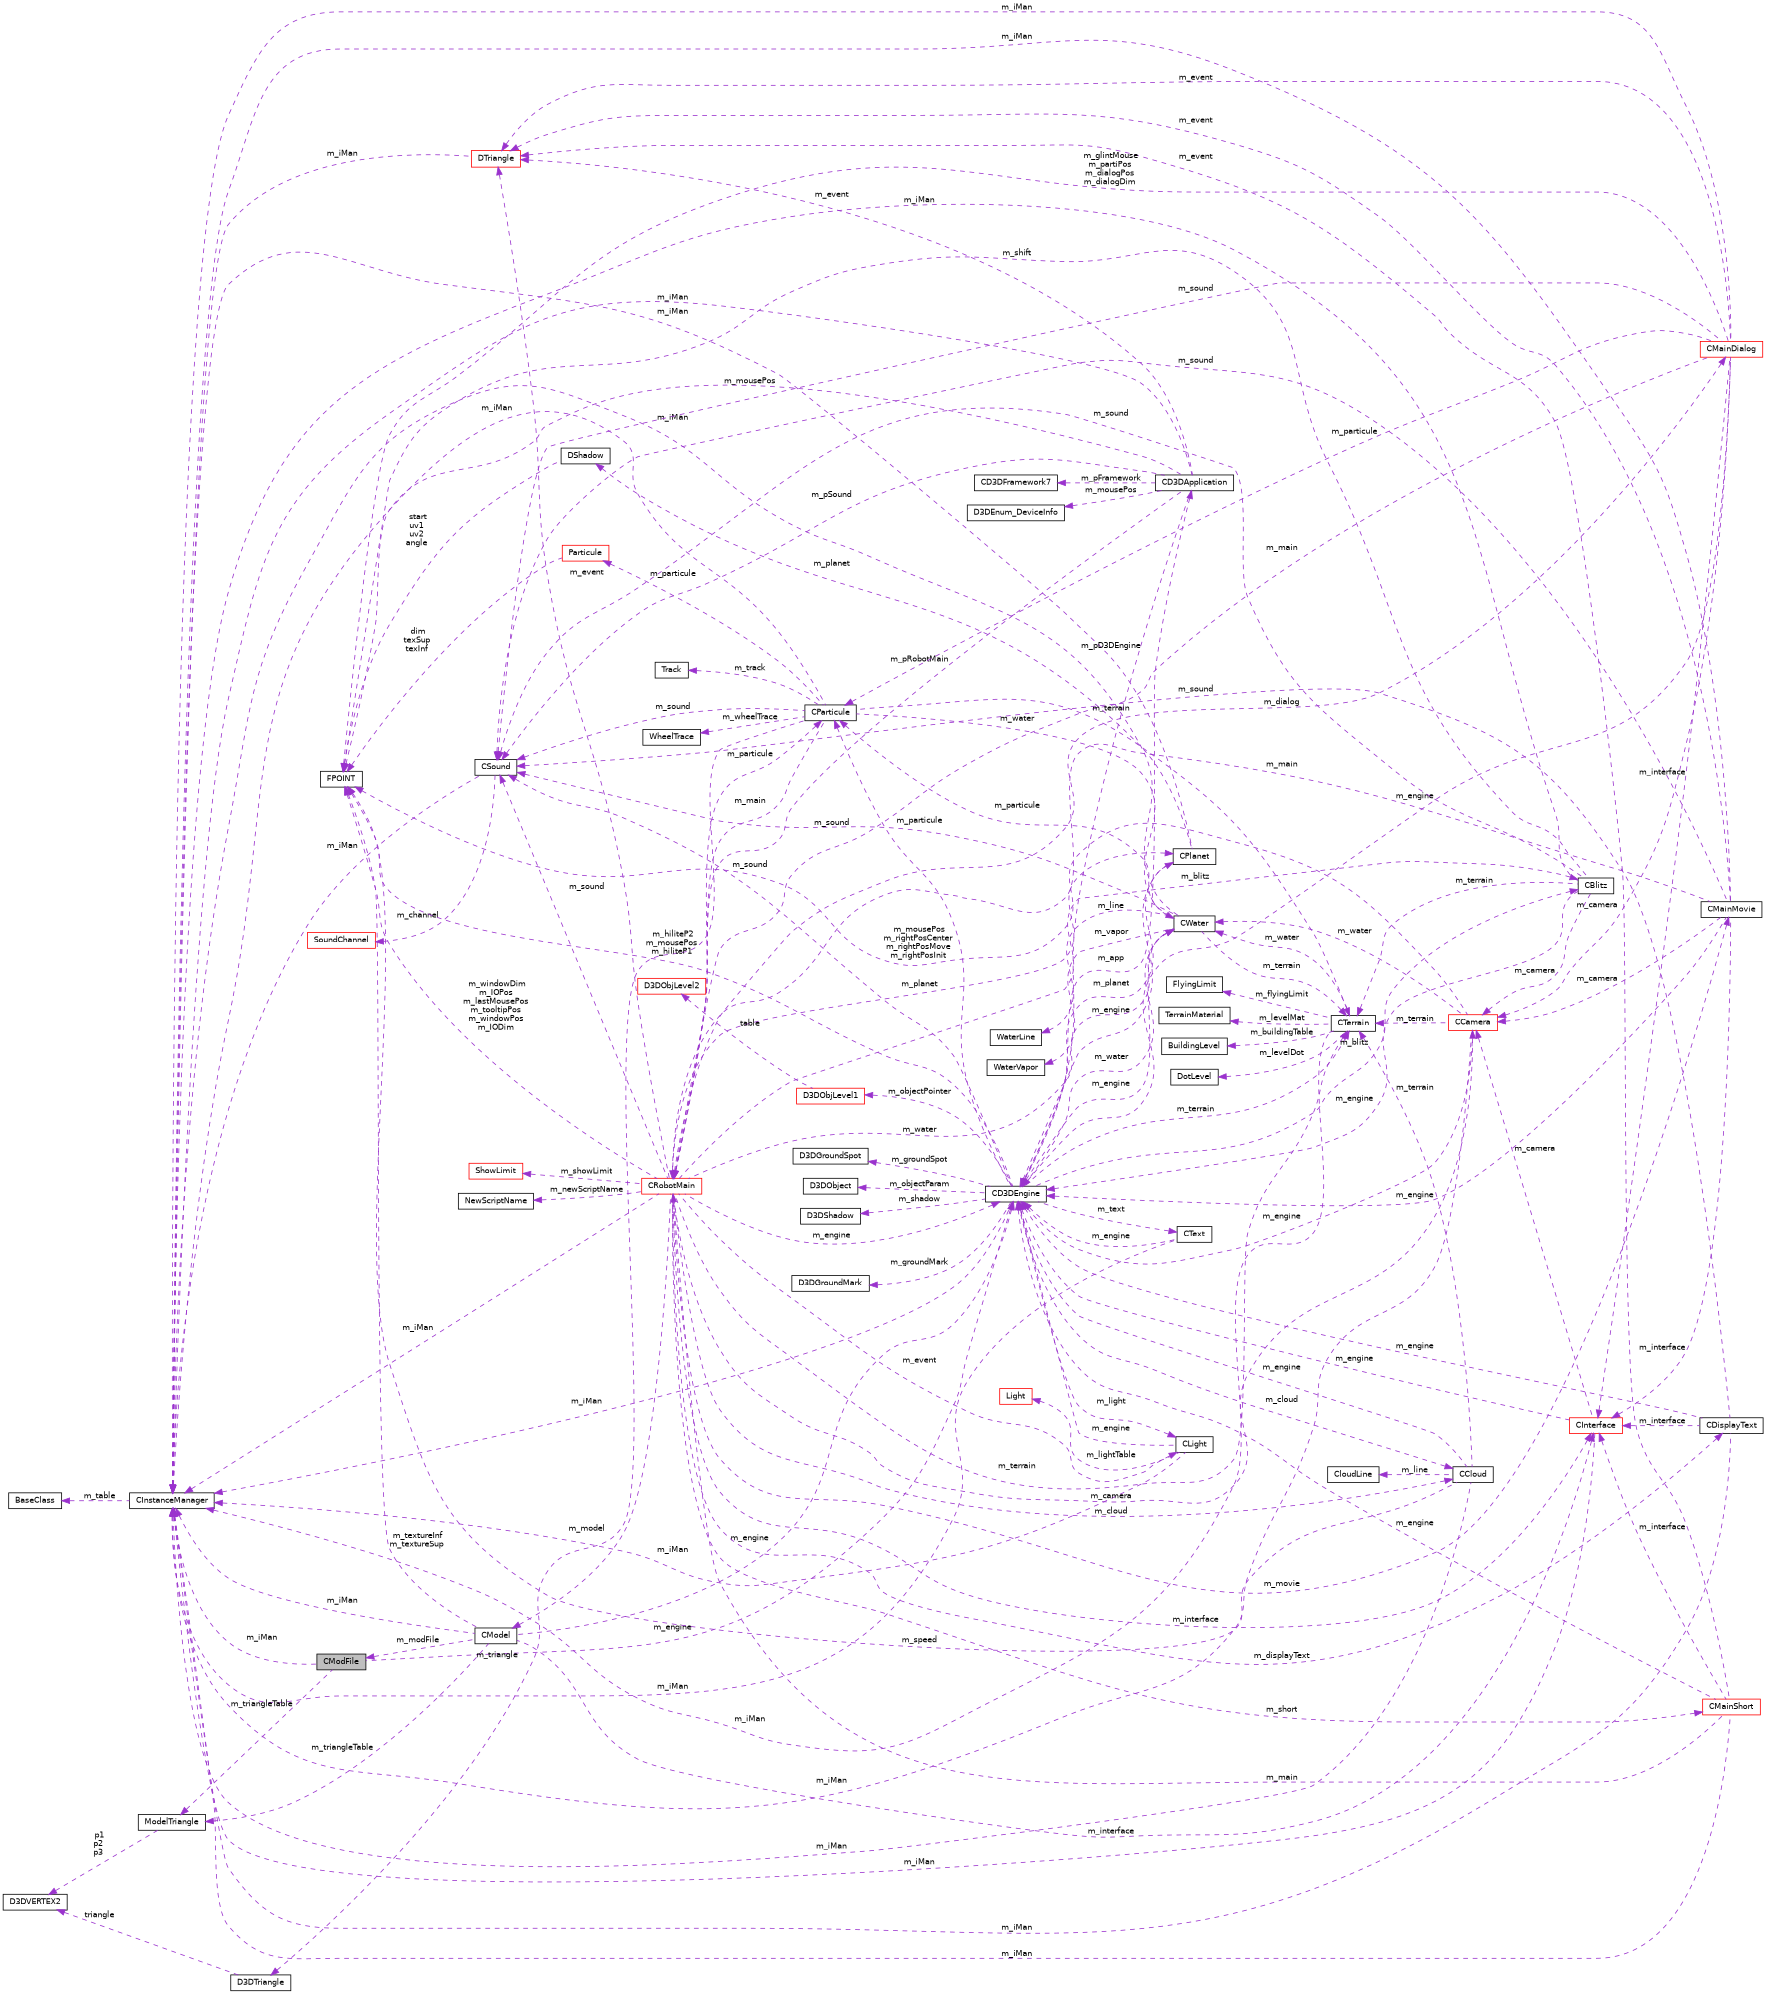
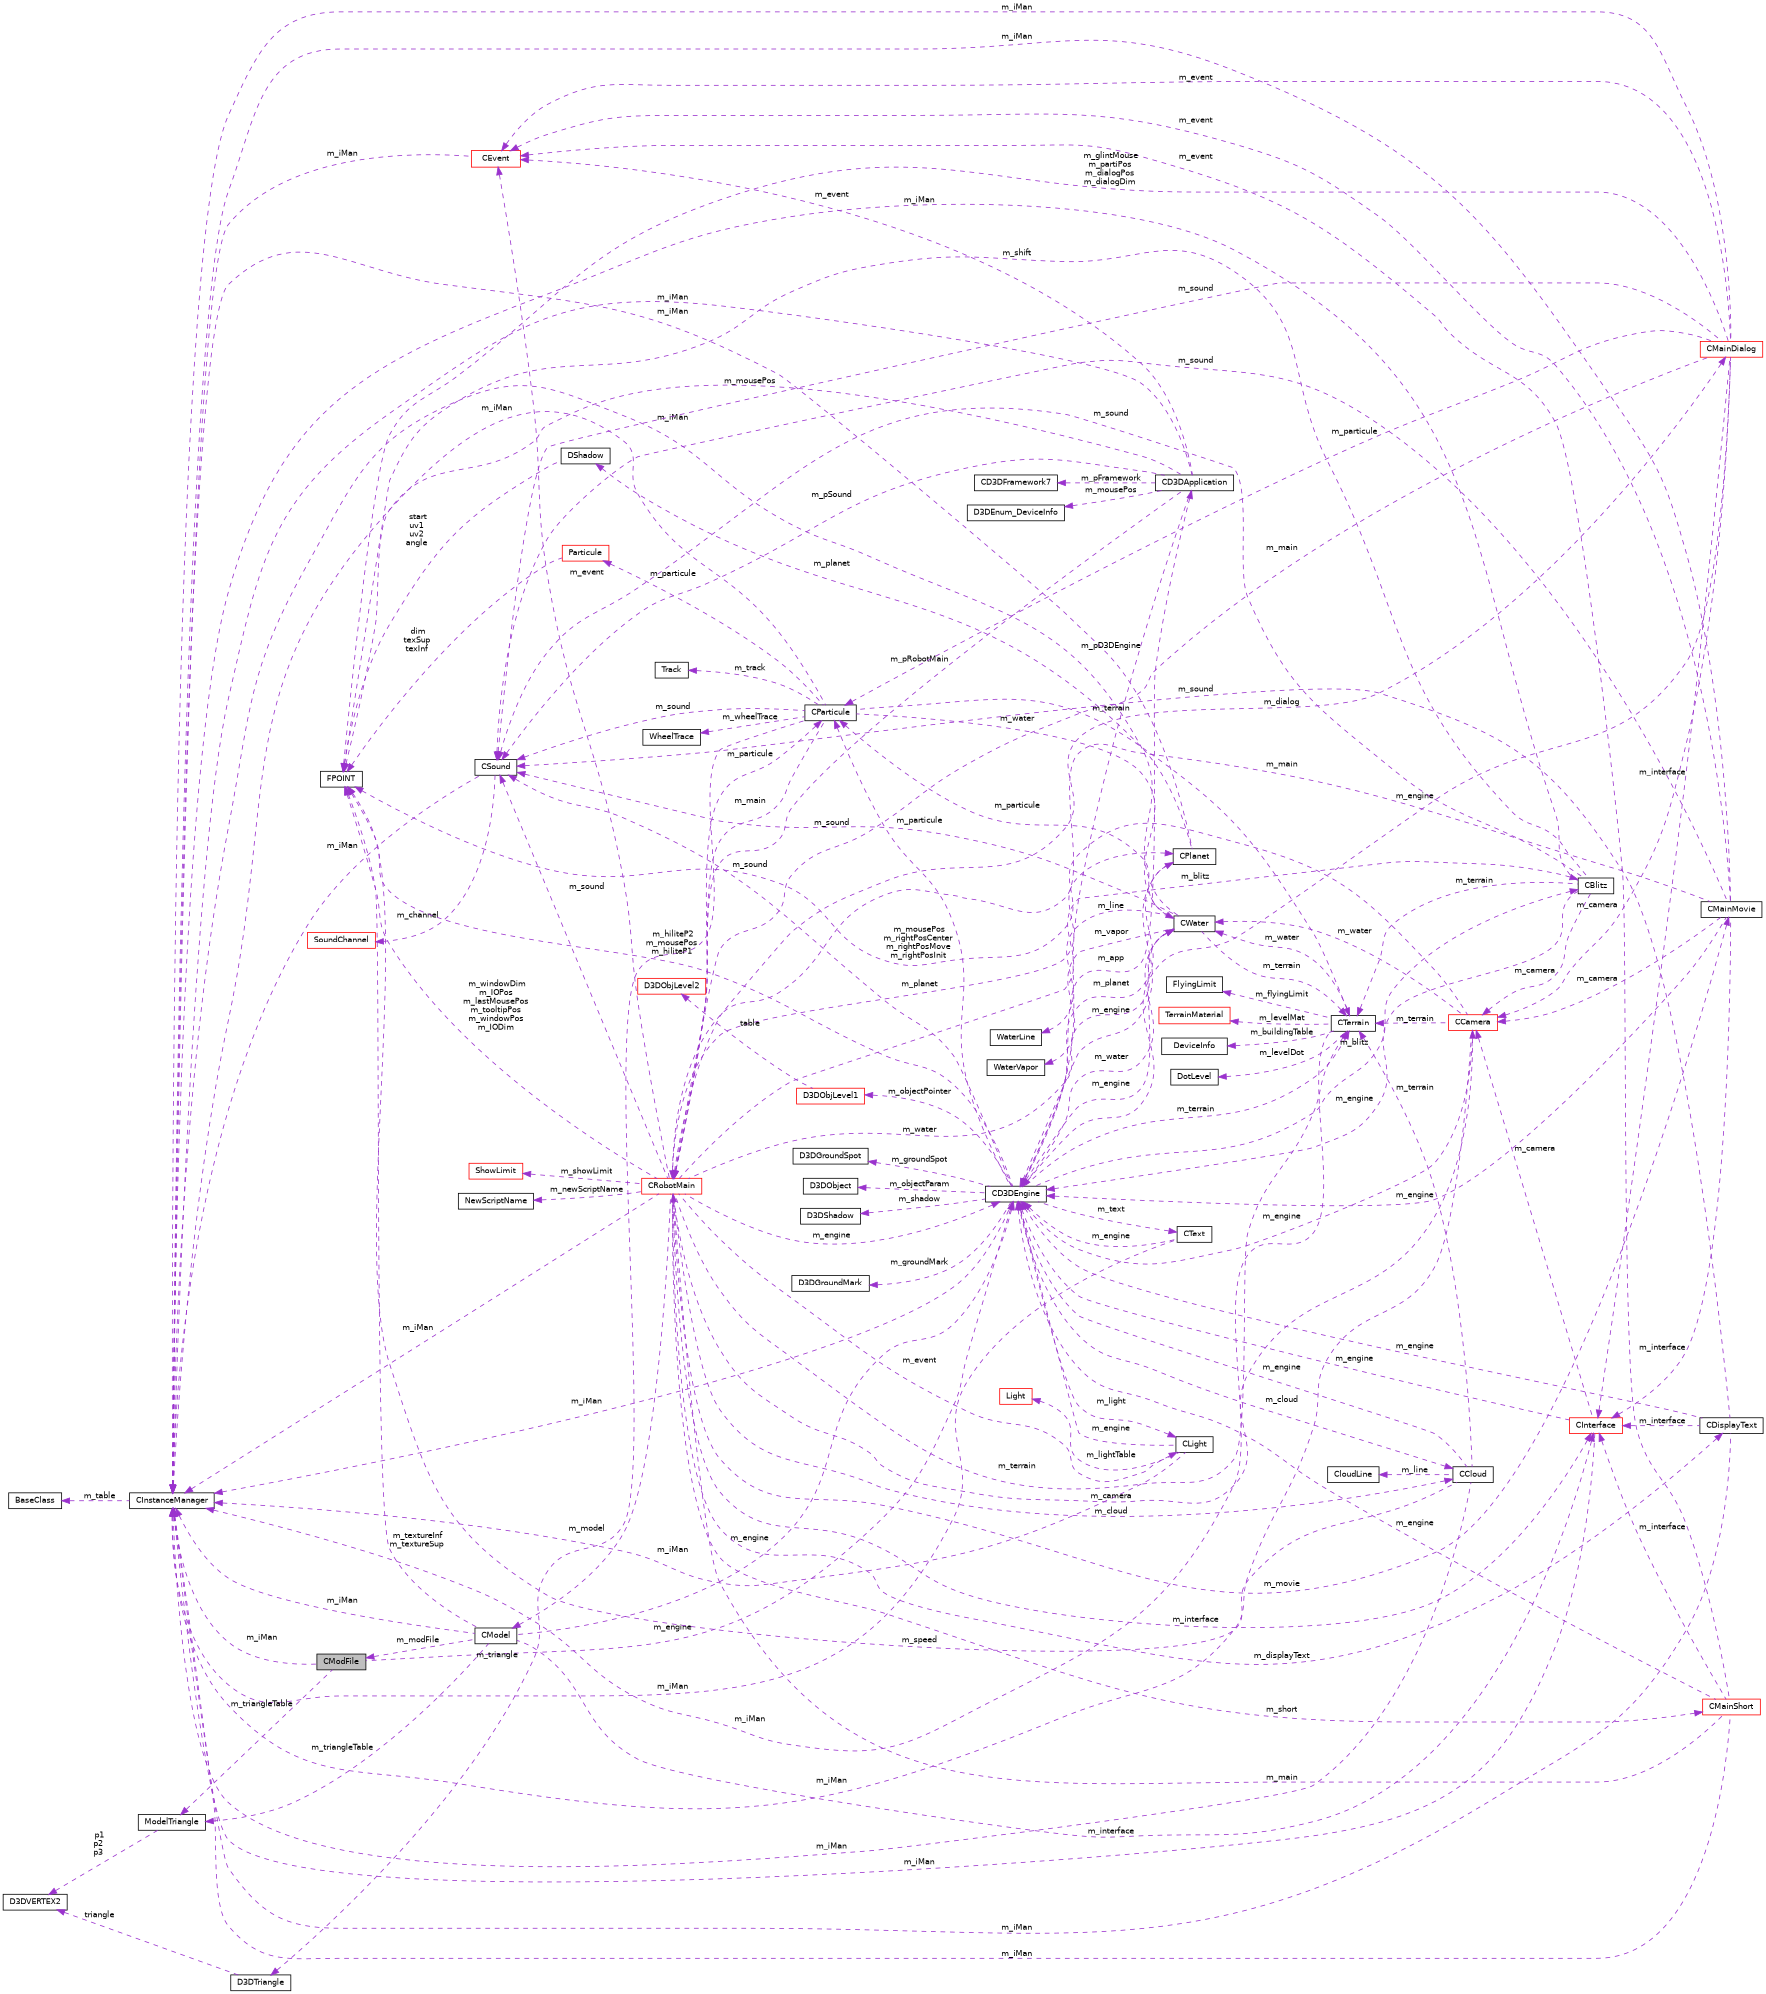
(496, 159) -> (496, 159)
(1195, 1016) -> (1195, 1016)
(1195, 1046) -> (1195, 1046)
